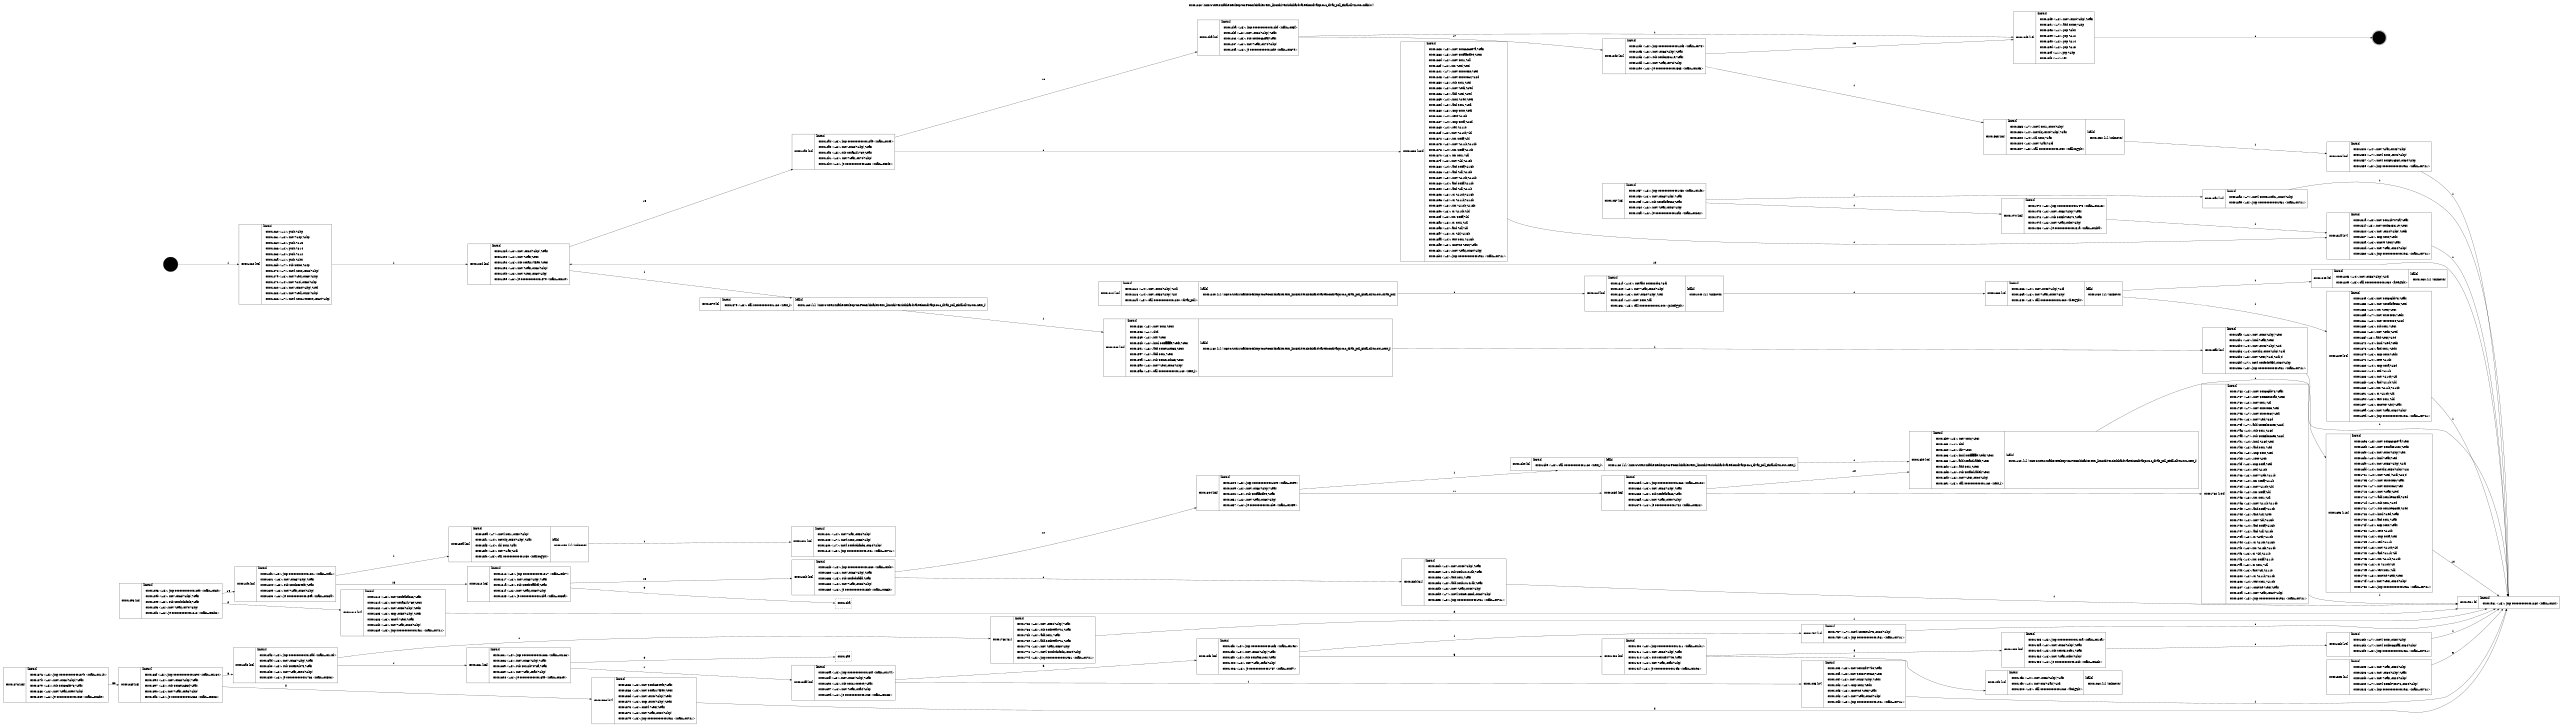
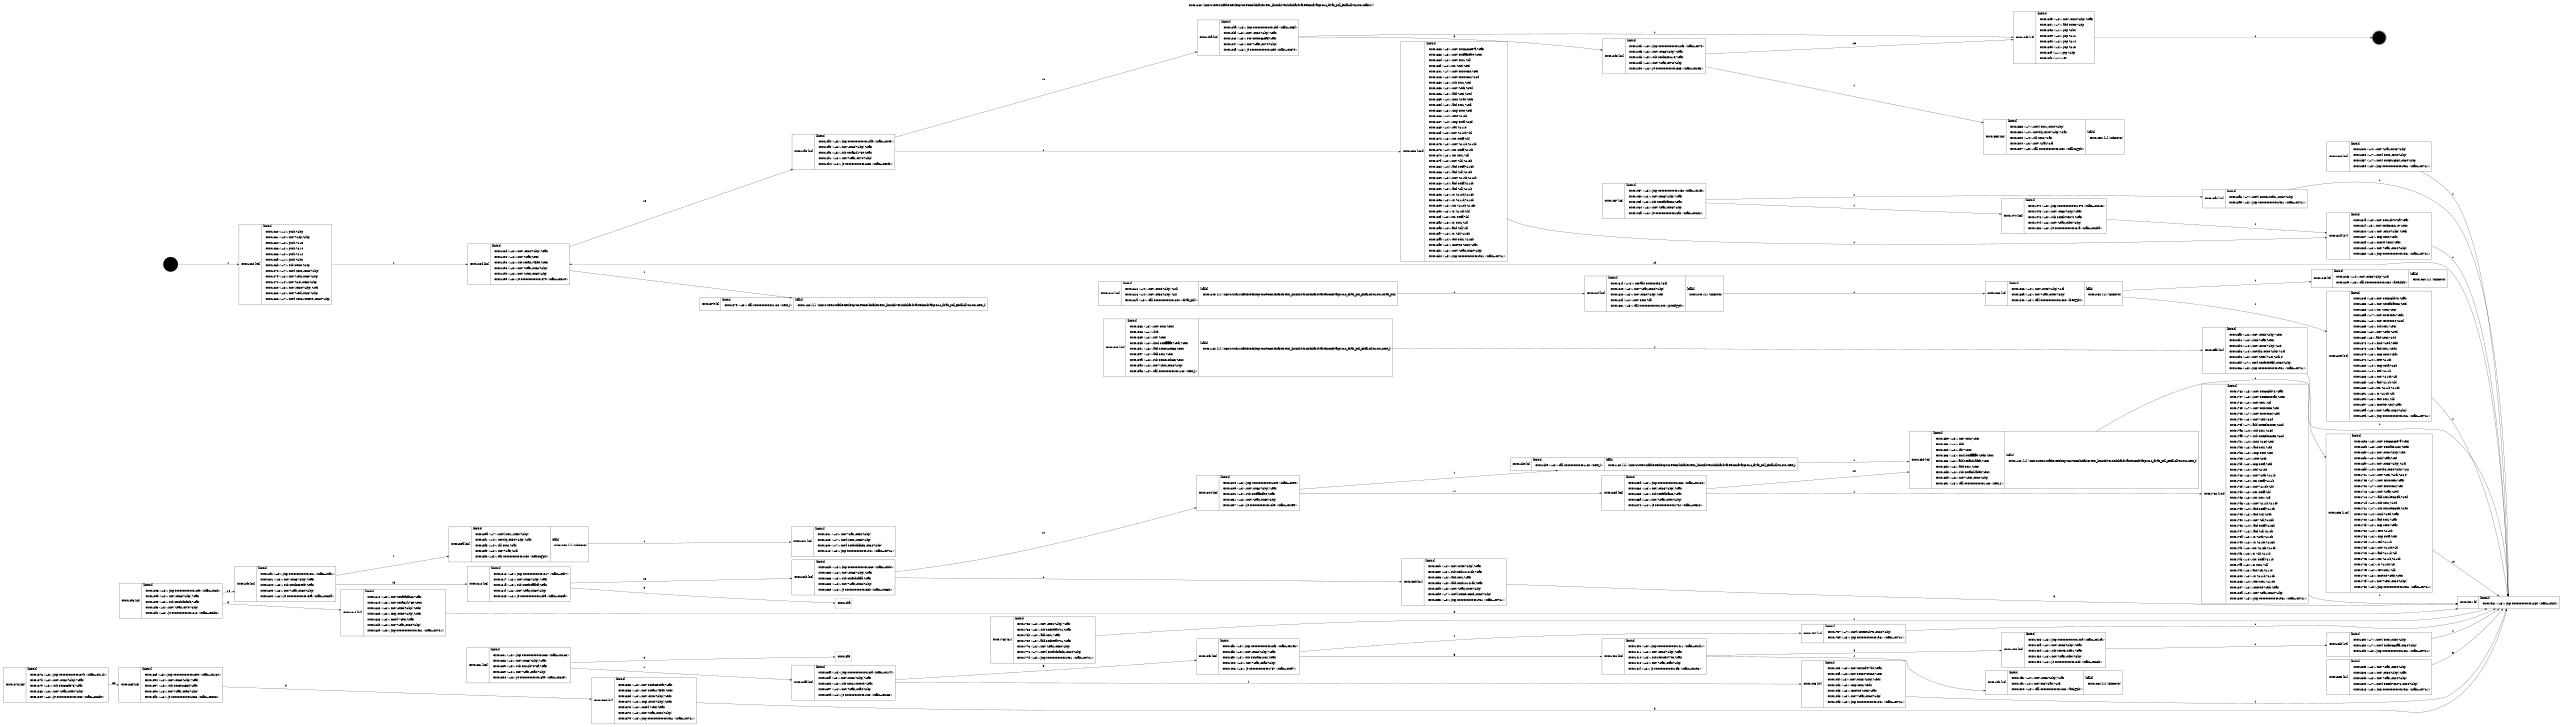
(1454, 37) -> (1454, 37)
(2225, 147) -> none
(1002, 321) -> none
(2054, 596) -> (2054, 596)
(285, 665) -> none
